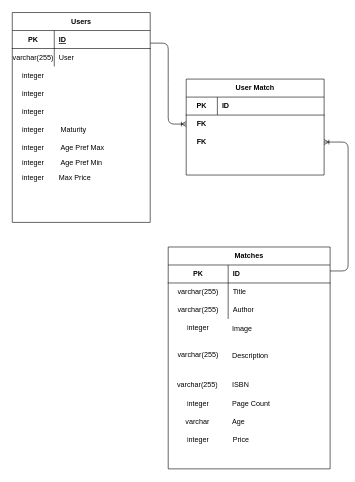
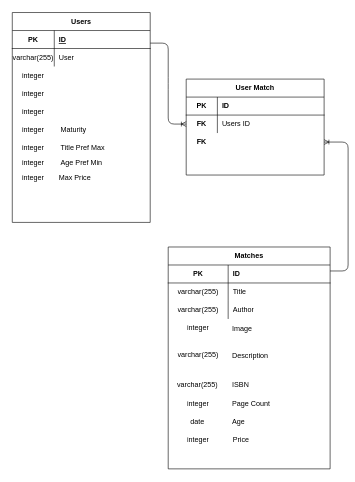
none -> (271, 124)
(83, 147) -> (85, 147)
(198, 422) -> (198, 422)
